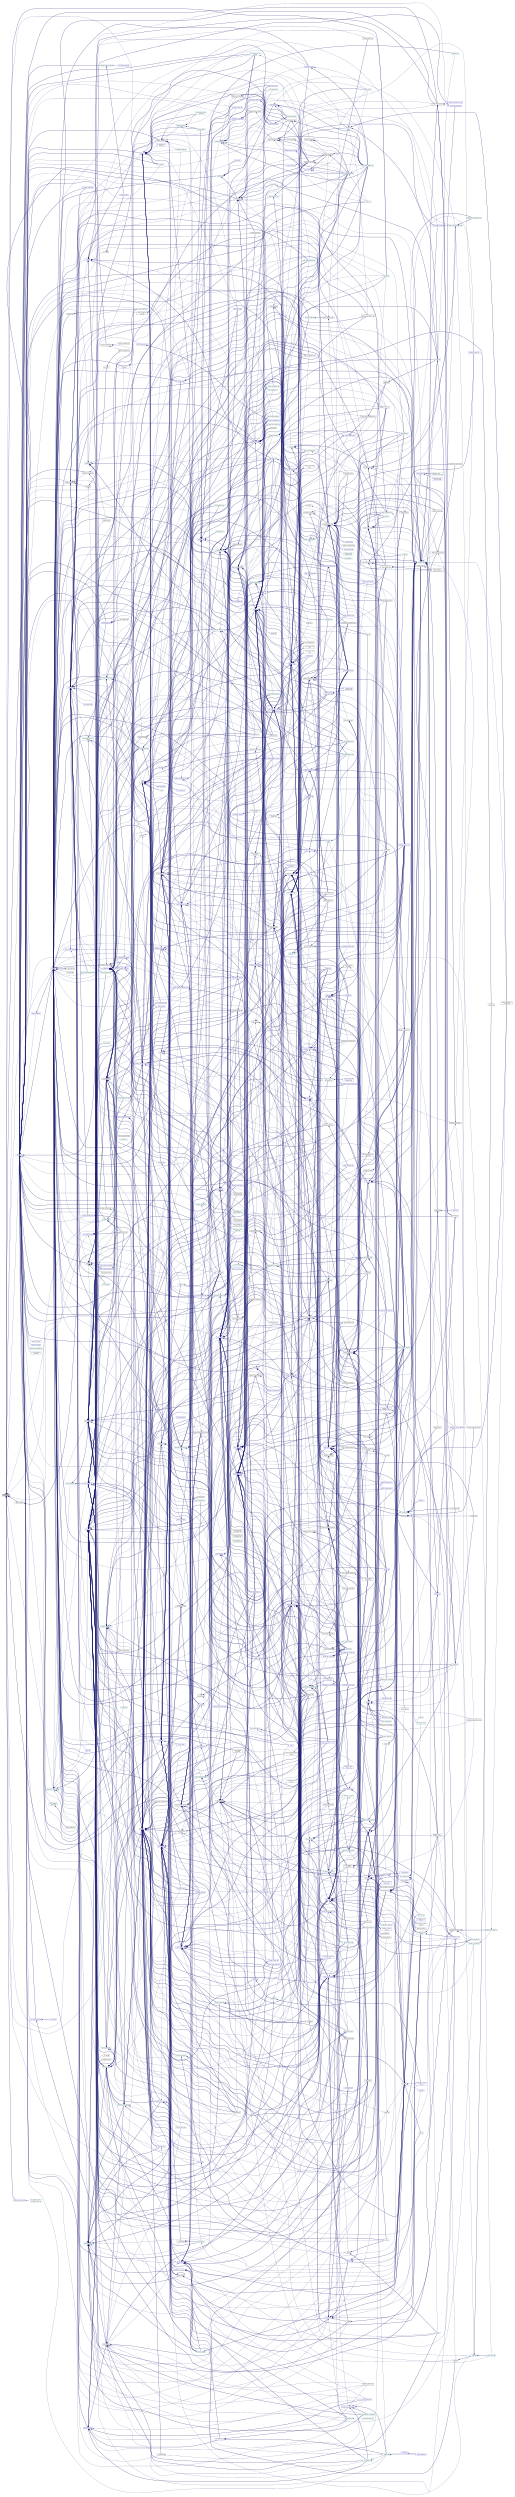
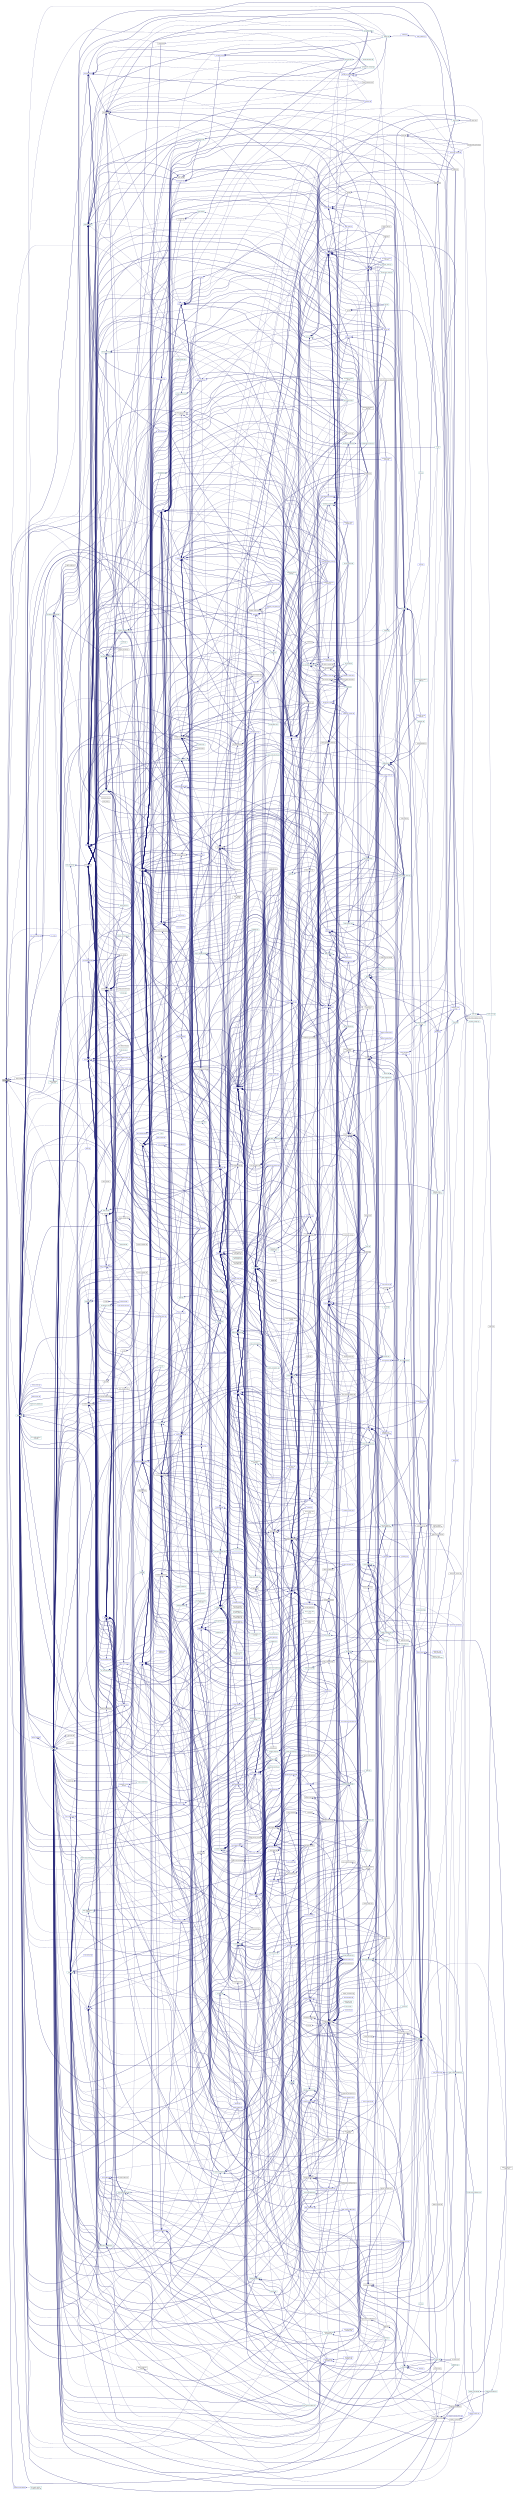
(412, 861) -> (414, 1441)
(116, 1192) -> (96, 1163)
(304, 1556) -> (281, 883)
none -> (291, 1813)
